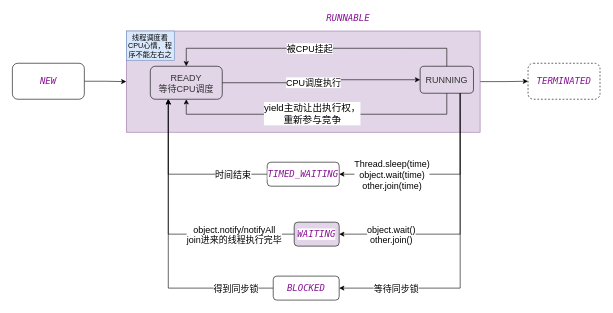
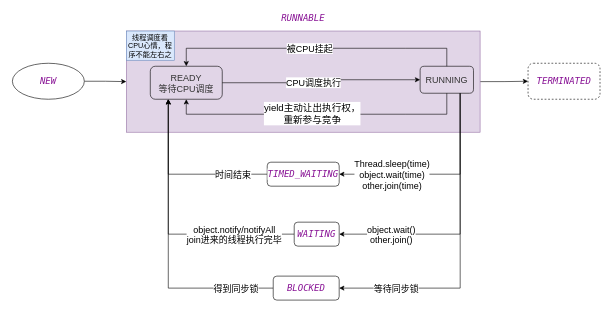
(348, 18) -> (303, 18)
(48, 81) -> (48, 81)
(317, 234) -> (317, 234)
